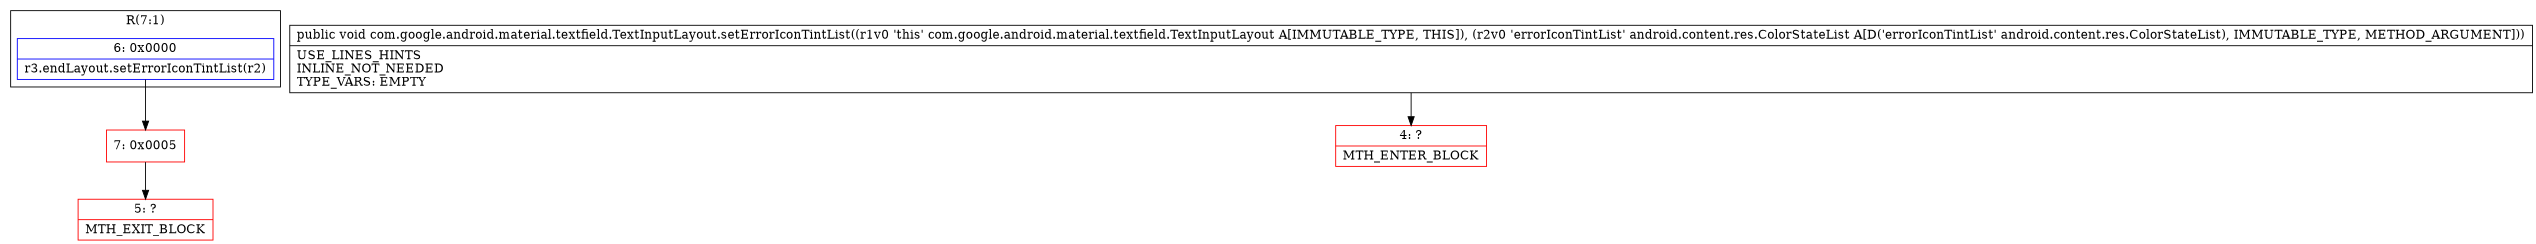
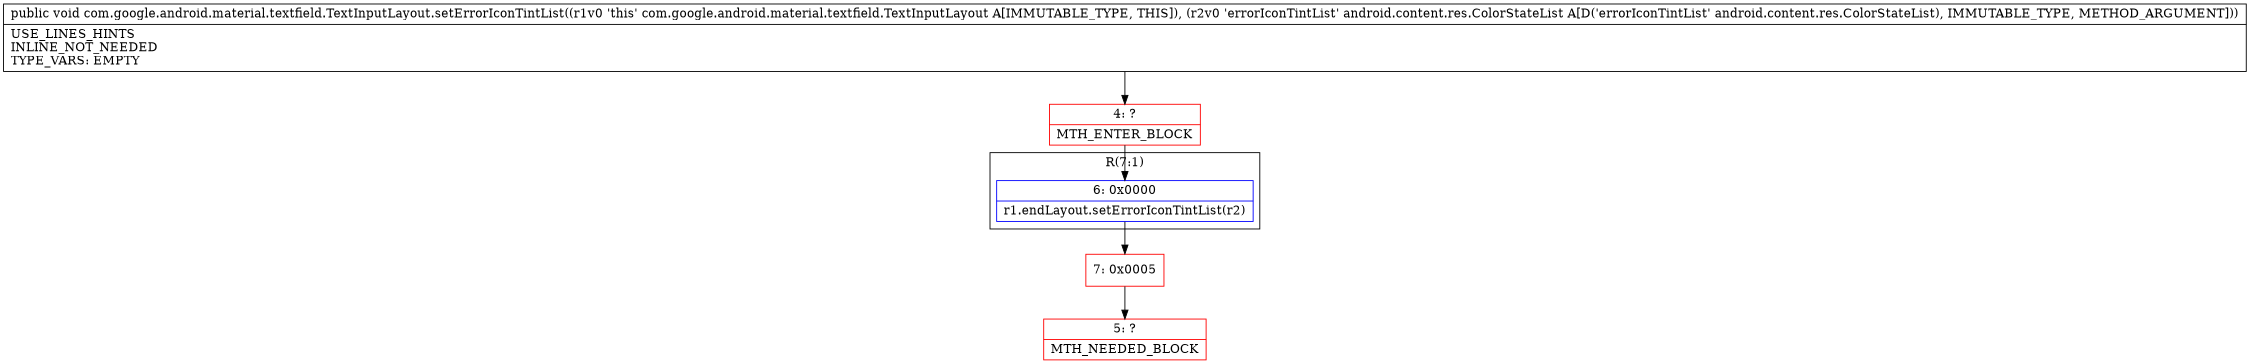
(146, 69) -> (1125, 211)
none -> (1125, 158)
(146, 229) -> (1125, 349)
